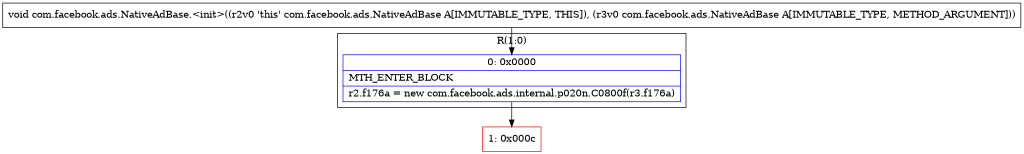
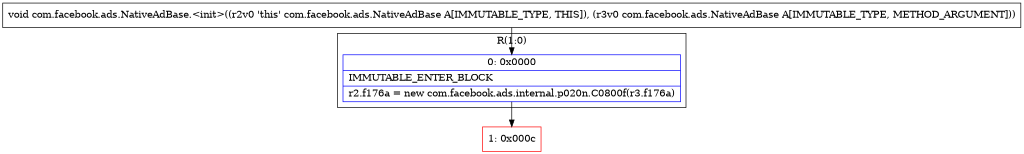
(401, 78) -> (421, 78)
